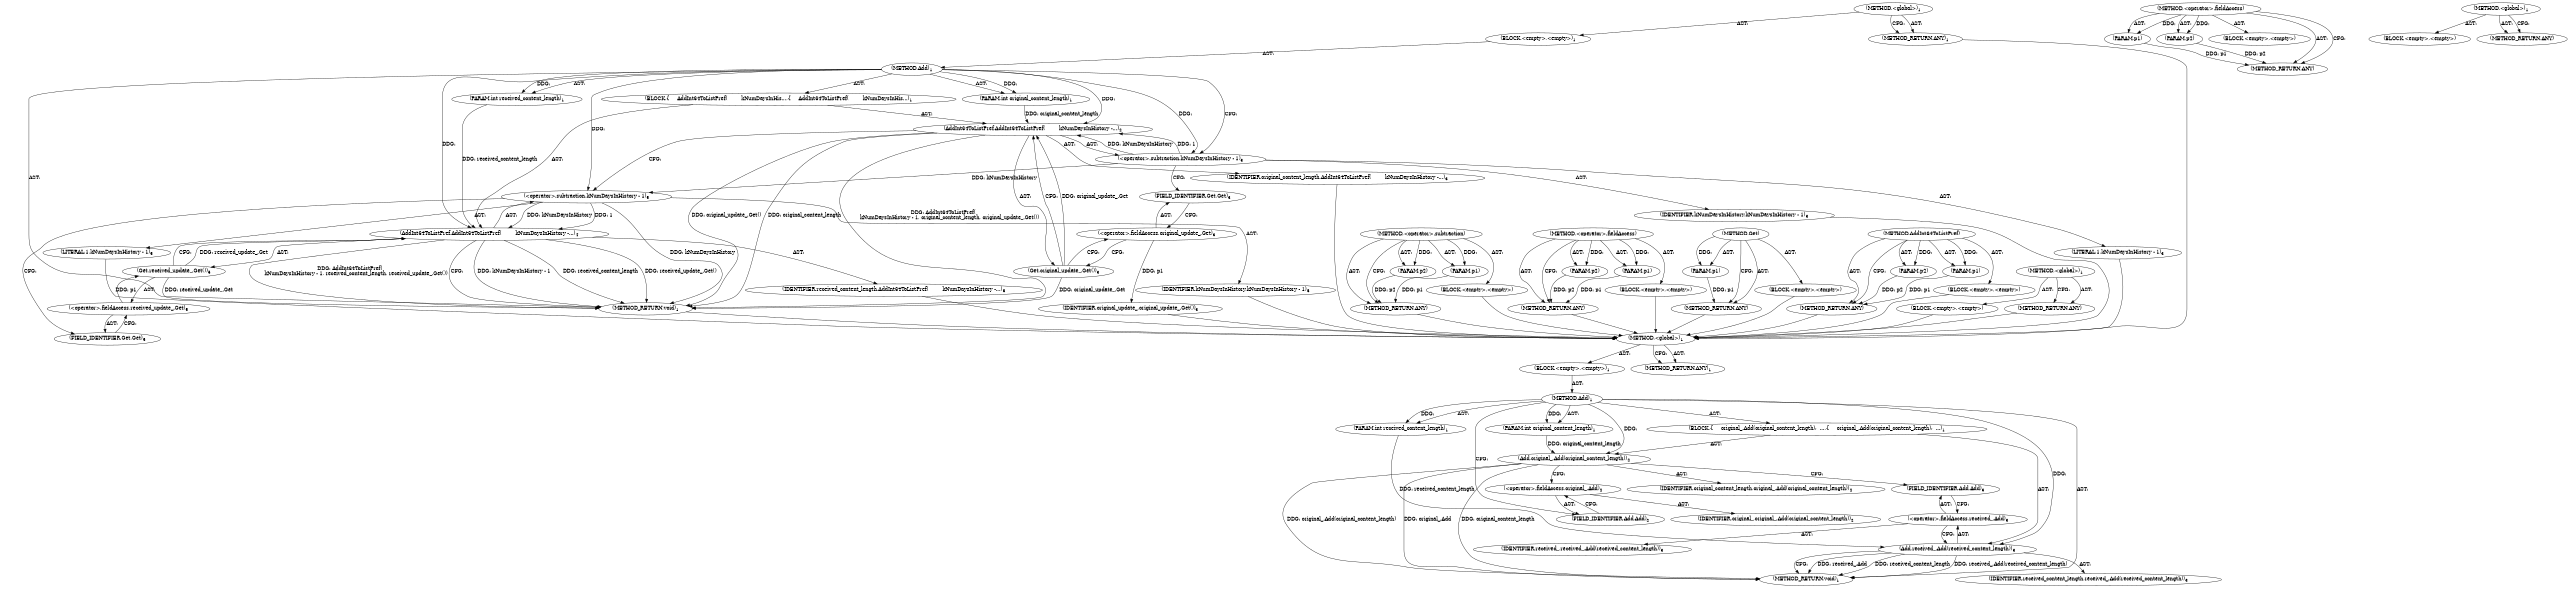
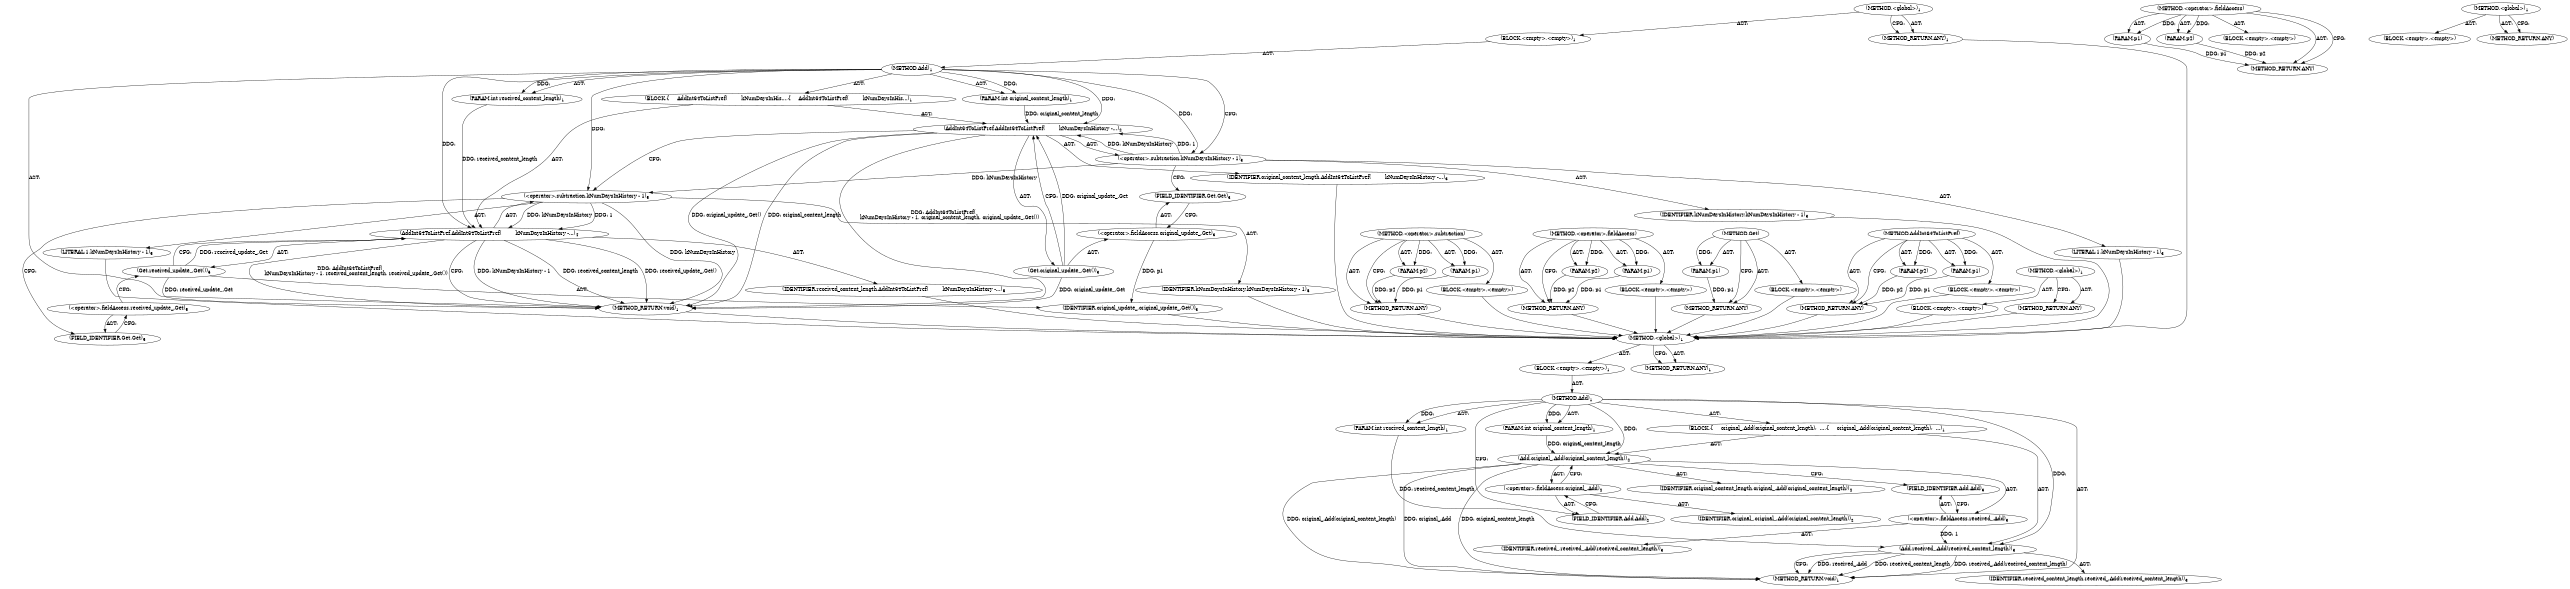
(1107, 251) -> none
(1094, 253) -> (1094, 253)
(142, 286) -> (623, 298)
(126, 290) -> (126, 290)
(1560, 474) -> (1560, 474)
none -> (1567, 477)
(1949, 534) -> (1949, 534)
(1958, 536) -> (1848, 468)
